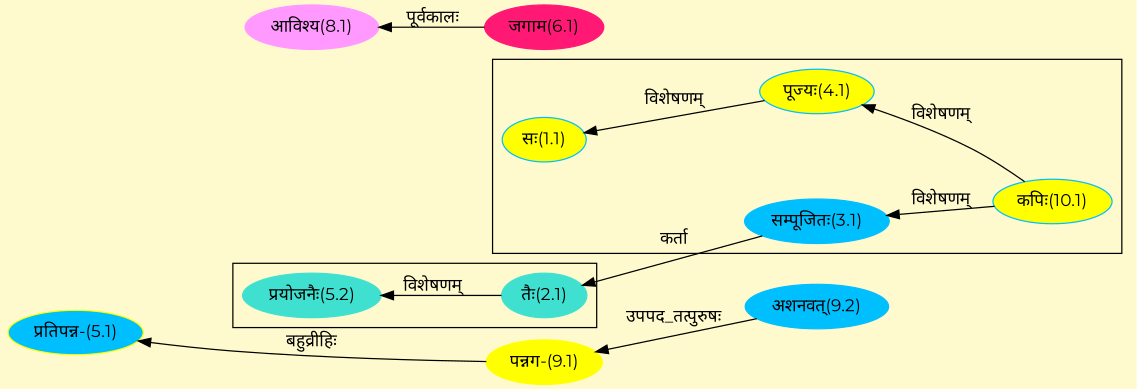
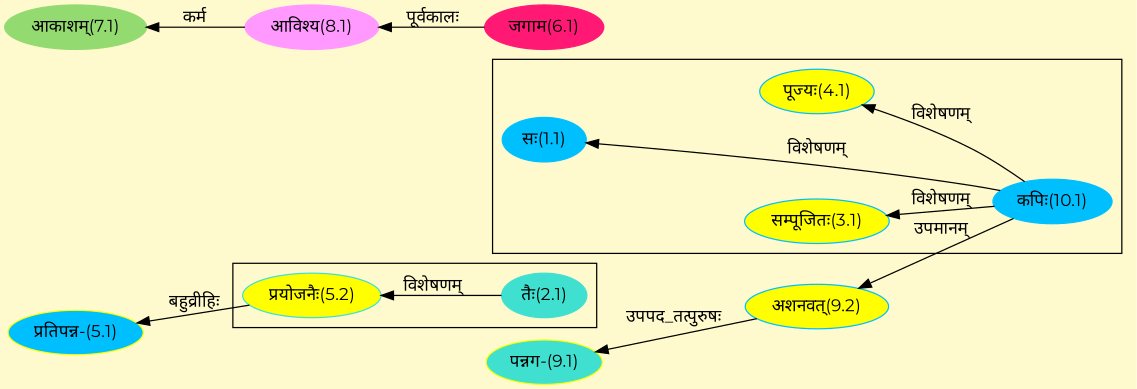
none -> (76, 27)
(681, 116) -> (800, 163)
(544, 140) -> (544, 140)
(1052, 201) -> (1052, 201)
(817, 221) -> (817, 221)
none -> (953, 246)
(670, 261) -> none
(312, 295) -> (312, 295)
(817, 307) -> (817, 307)
(318, 356) -> (199, 313)
(544, 362) -> (544, 362)
